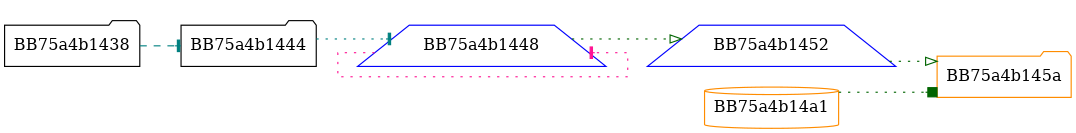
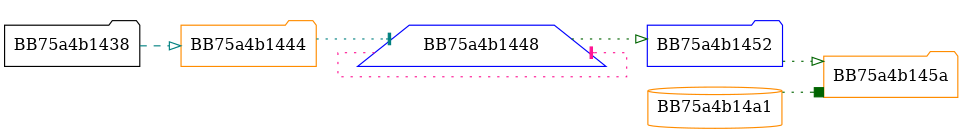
(157, 46) -> (155, 46)
(249, 46) -> (249, 46)
(772, 46) -> (715, 46)
